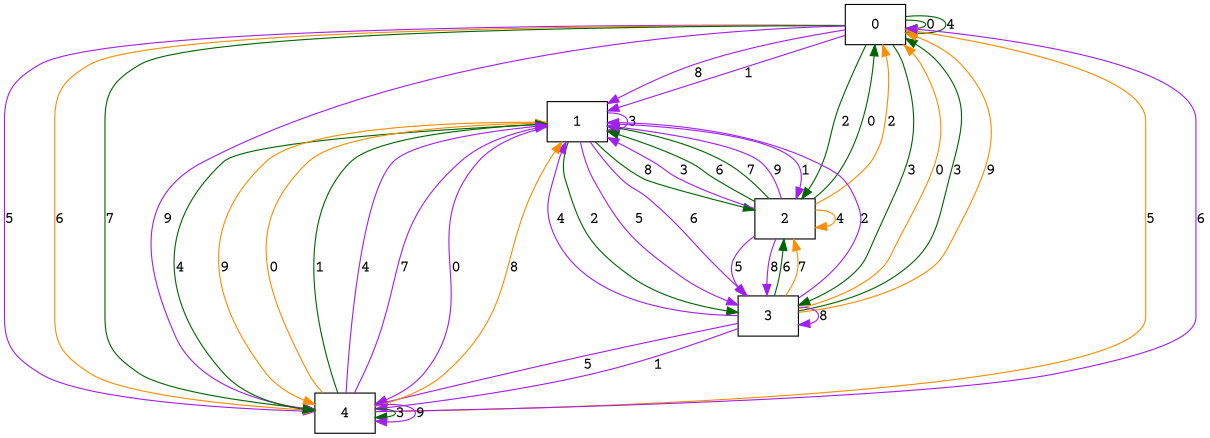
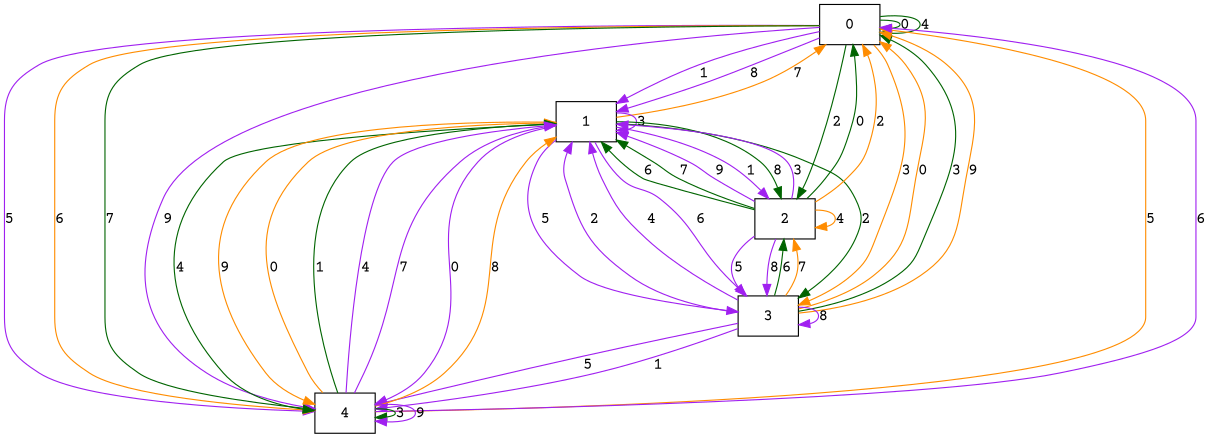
none -> (720, 96)
(897, 188) -> (895, 187)
